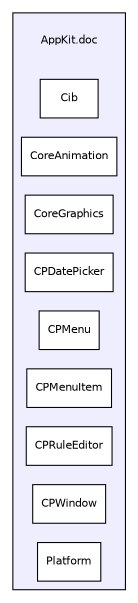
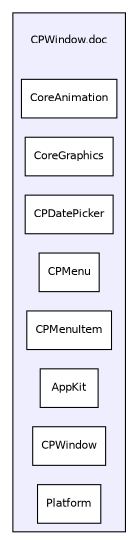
(69, 41) -> (69, 41)
(69, 99) -> none
(69, 446) -> (69, 388)
